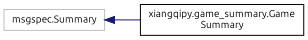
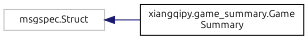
(54, 20) -> (54, 20)
